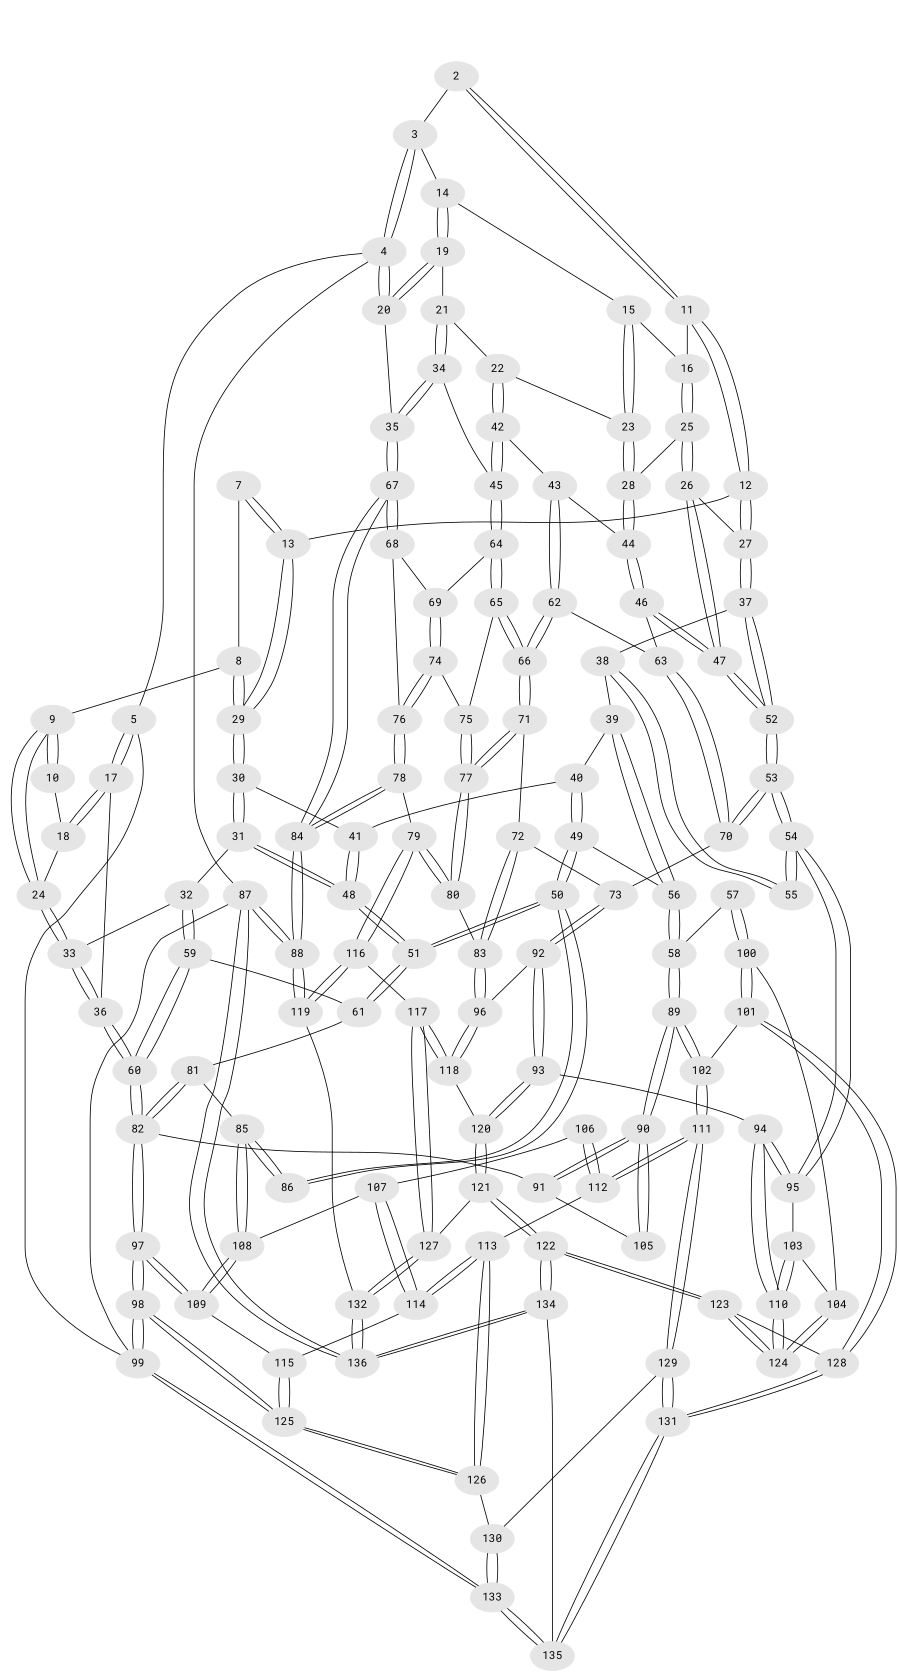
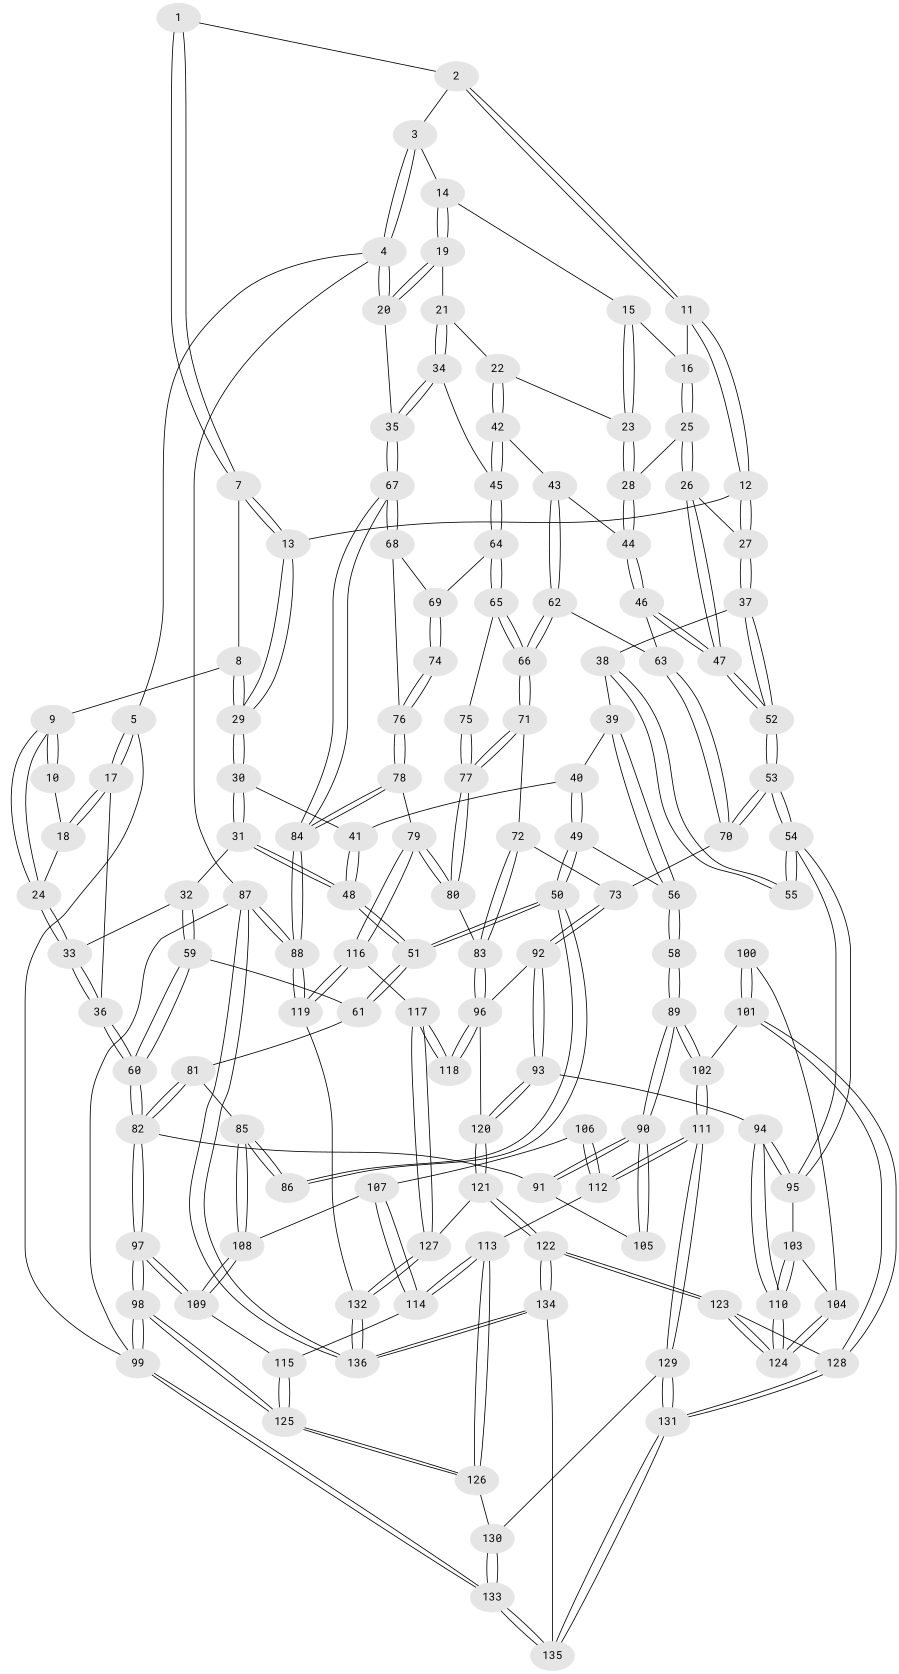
none -> (179, 18)
(451, 691) -> none
(733, 895) -> none
(465, 1100) -> (481, 1071)
